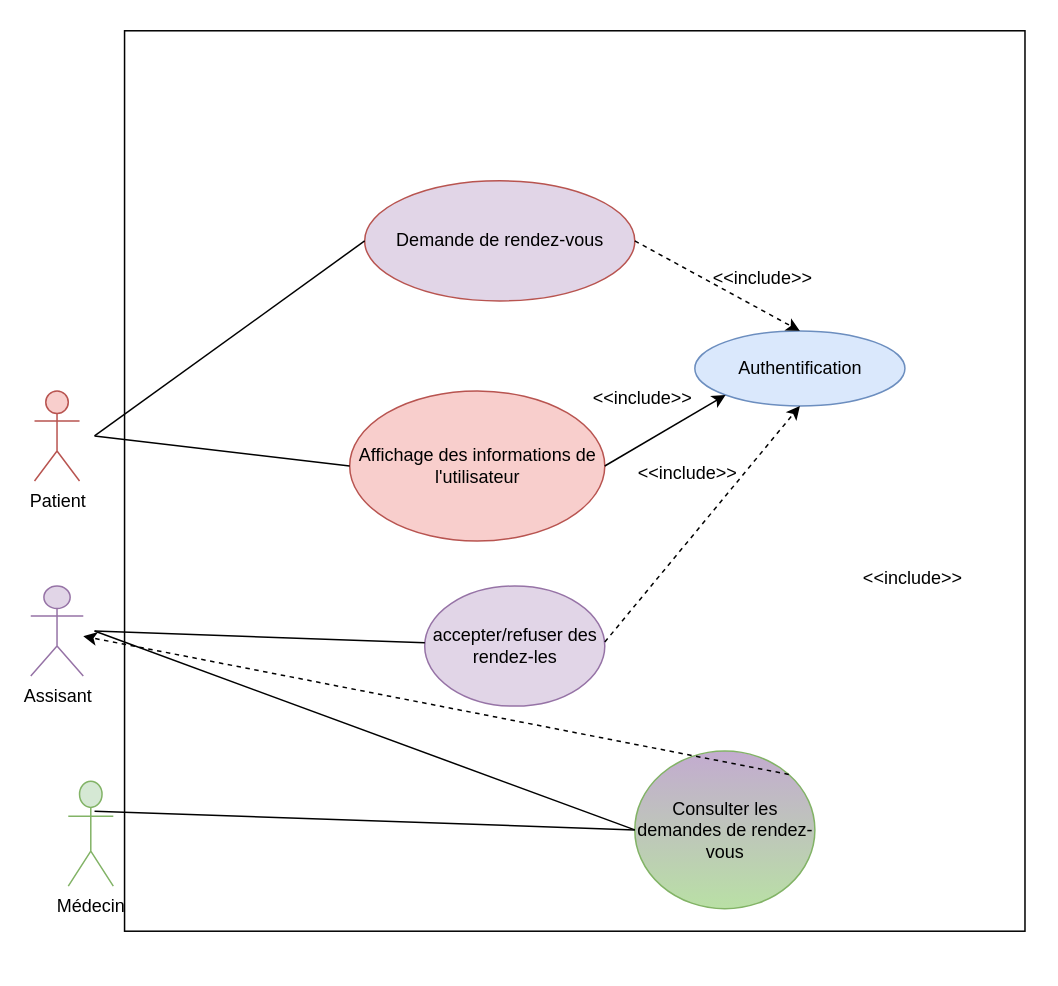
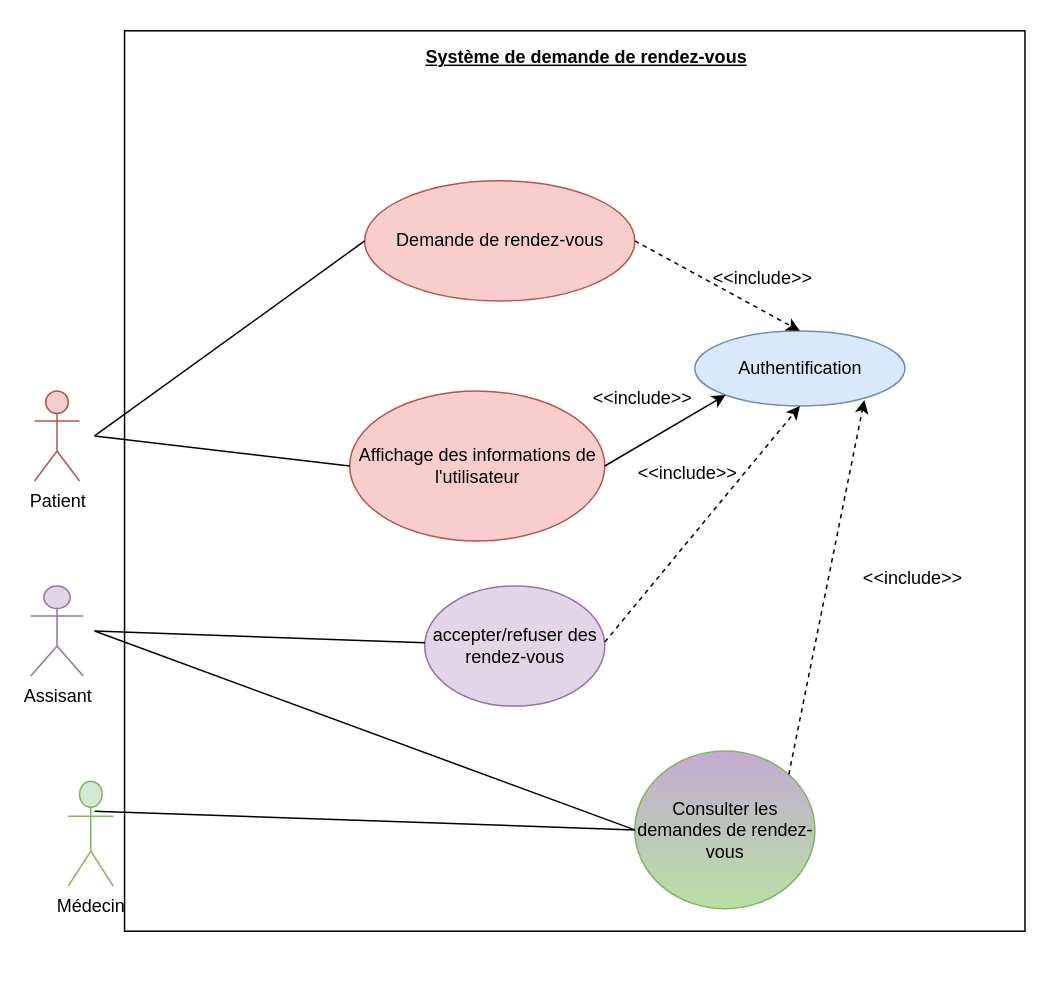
none -> (586, 68)
(500, 241) -> (500, 241)
(515, 646) -> (515, 646)
(469, 711) -> (825, 592)
